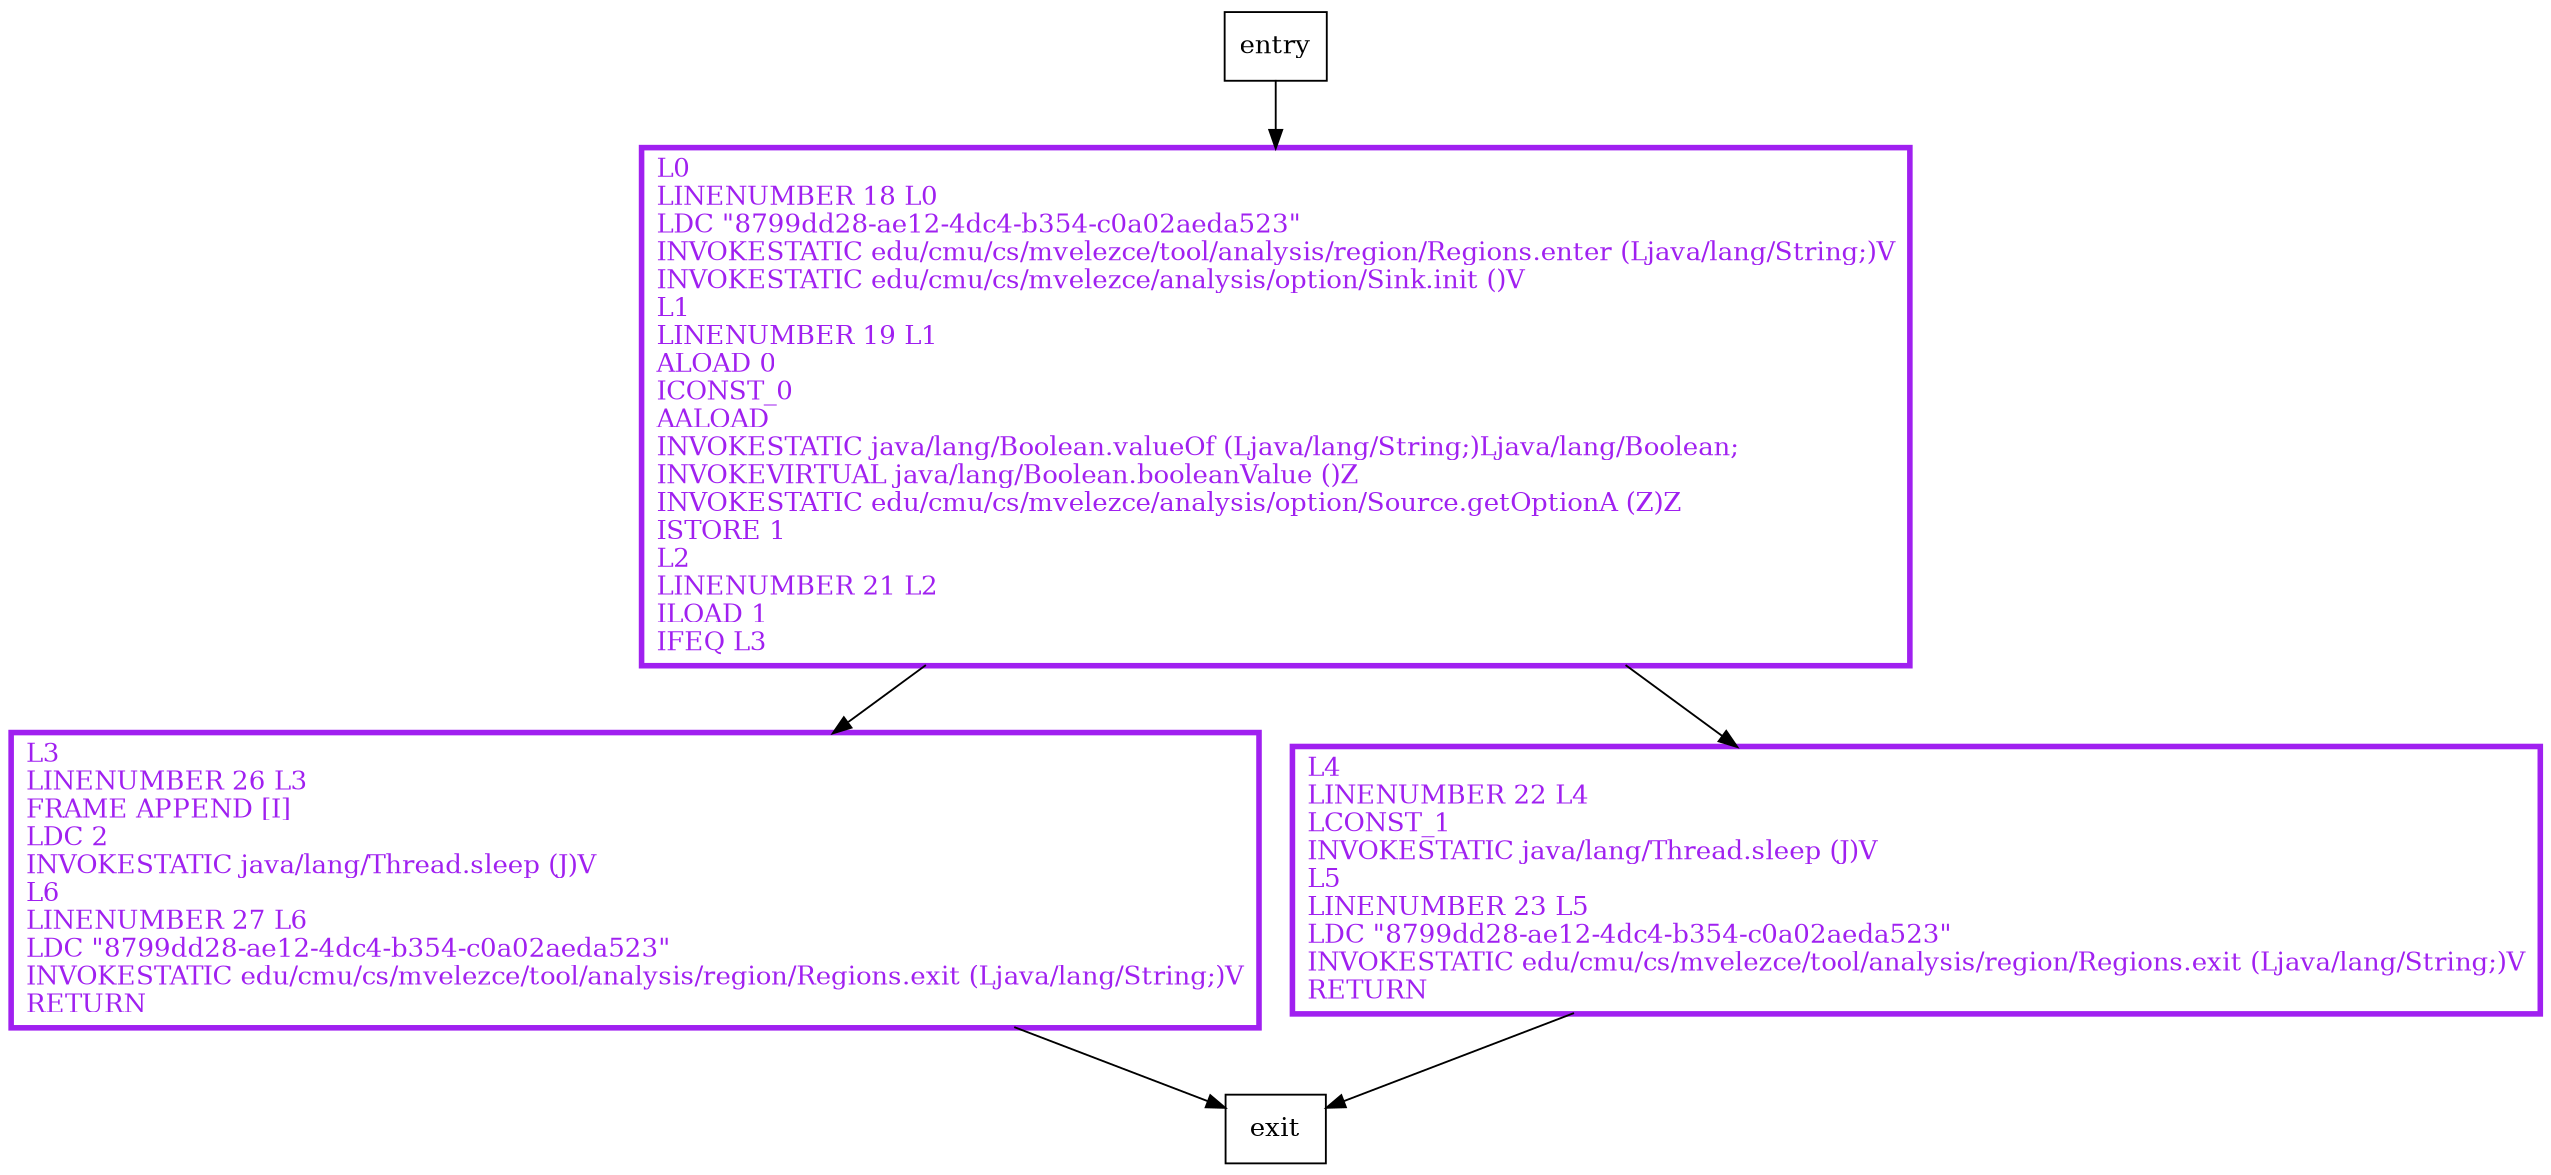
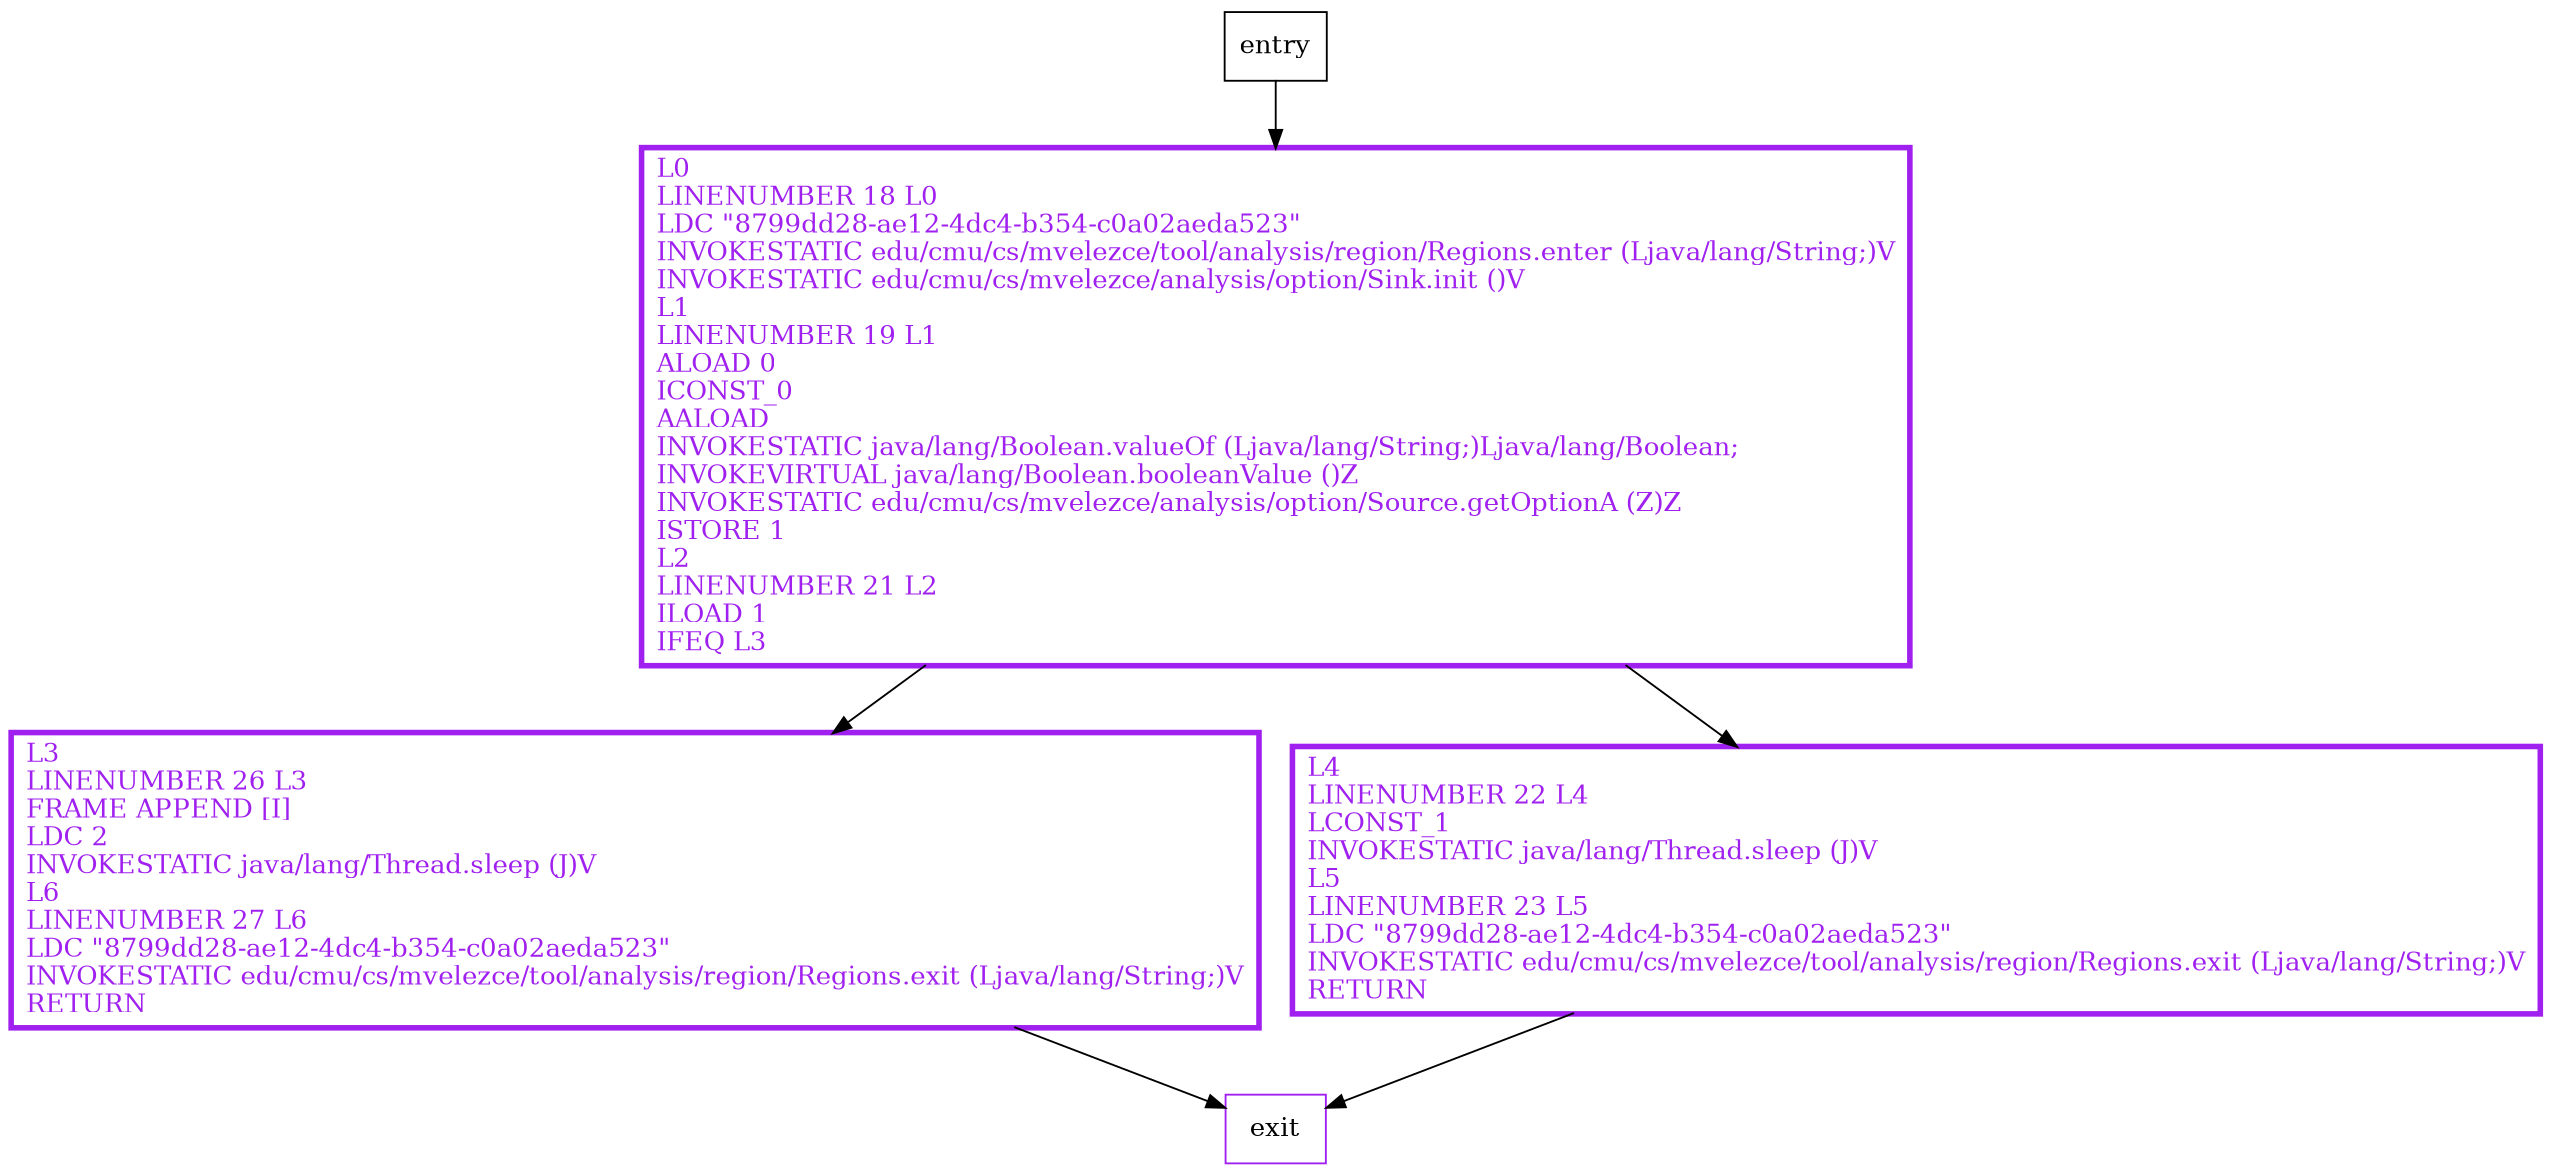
(1276, 1129) -> (1276, 1129)
